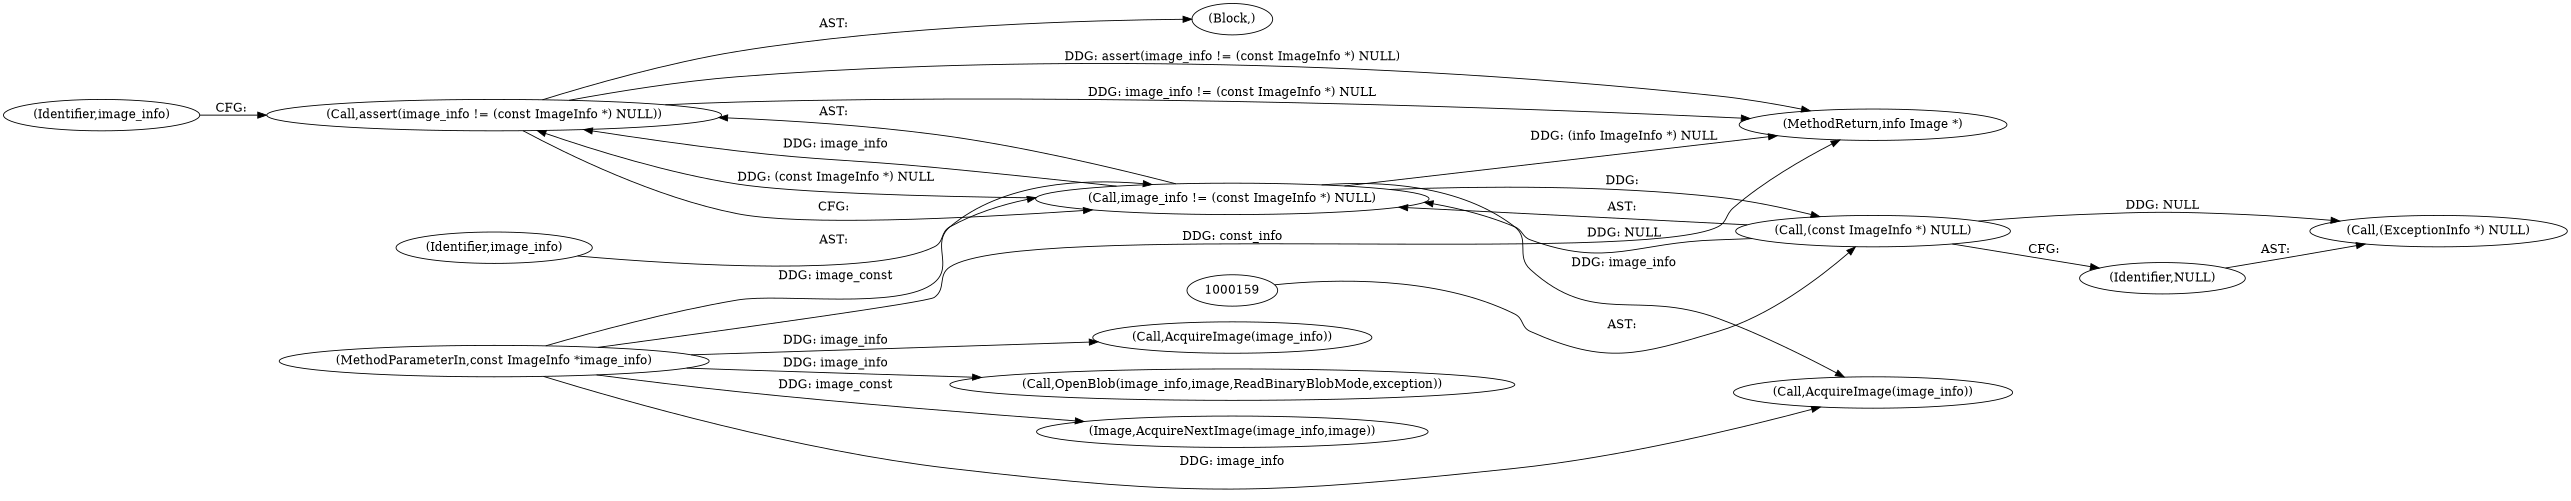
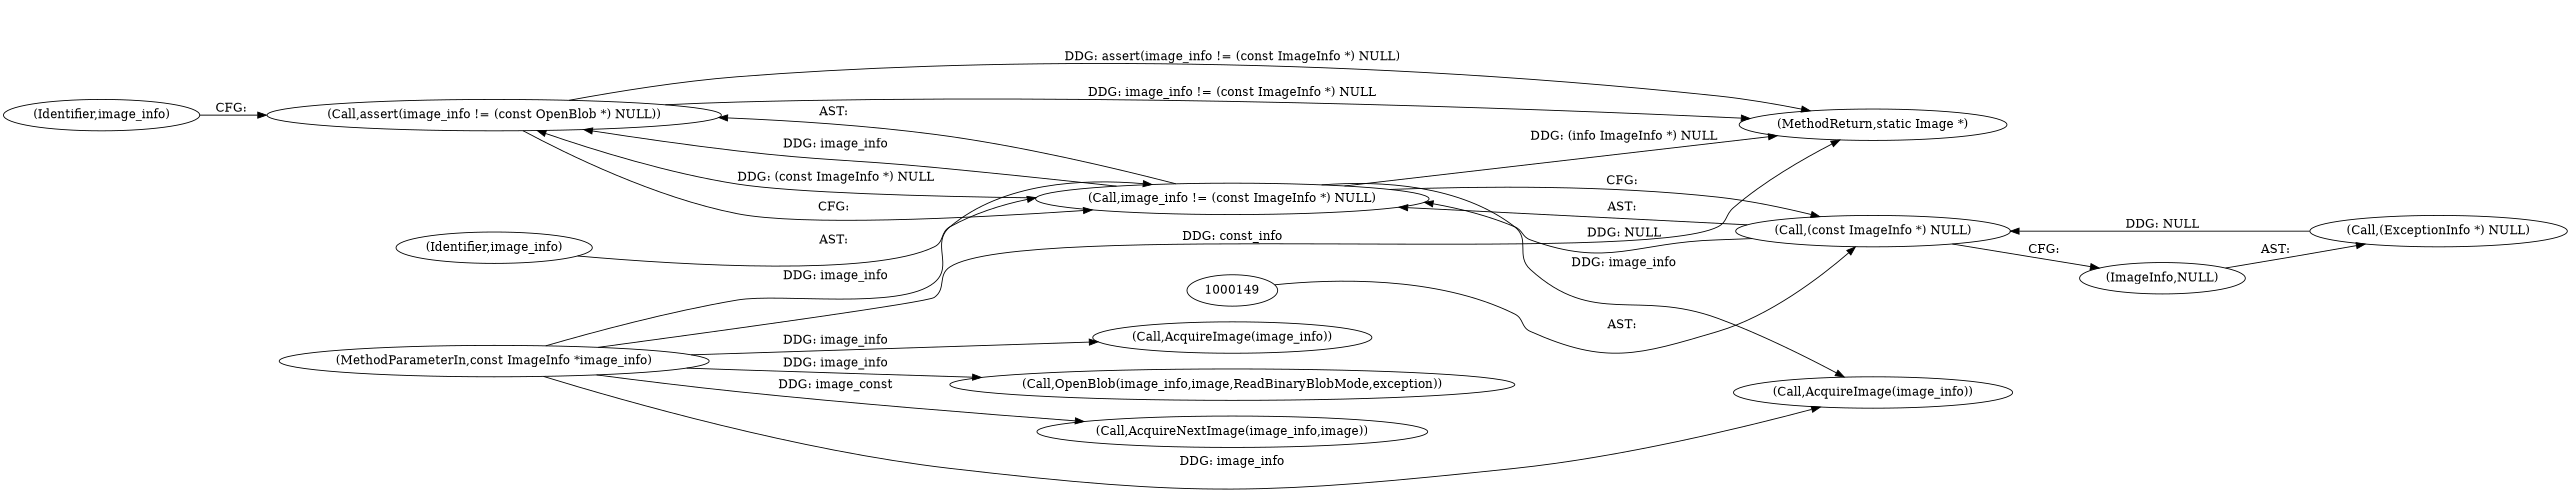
(1232, 19) -> none
(494, 115) -> (494, 115)
(1873, 125) -> (1873, 125)
(1624, 181) -> (1624, 181)
(2155, 212) -> (2165, 231)
(836, 276) -> (836, 276)
(2163, 278) -> (2163, 278)
(1232, 290) -> (1232, 290)
(1232, 432) -> (1232, 432)
